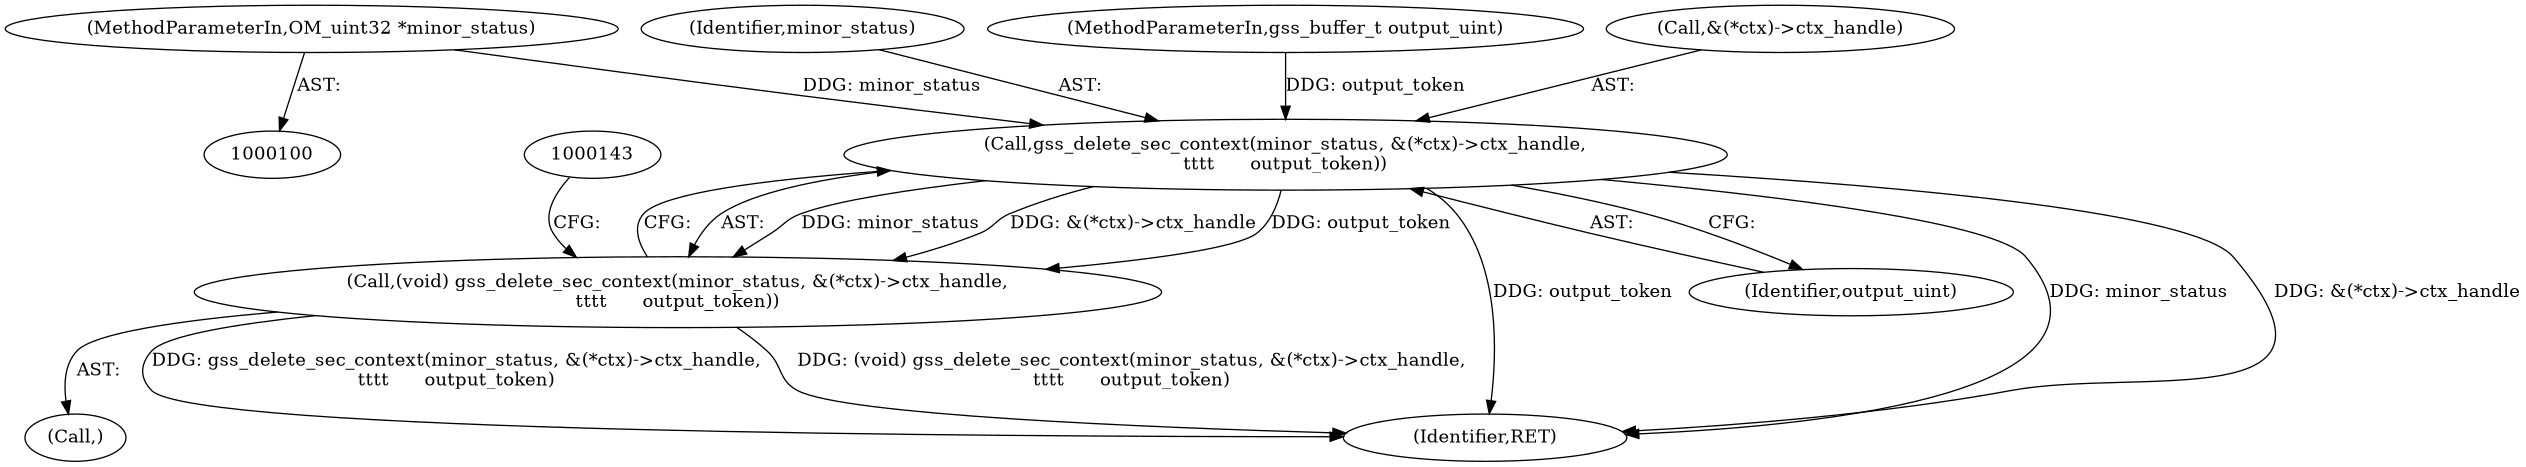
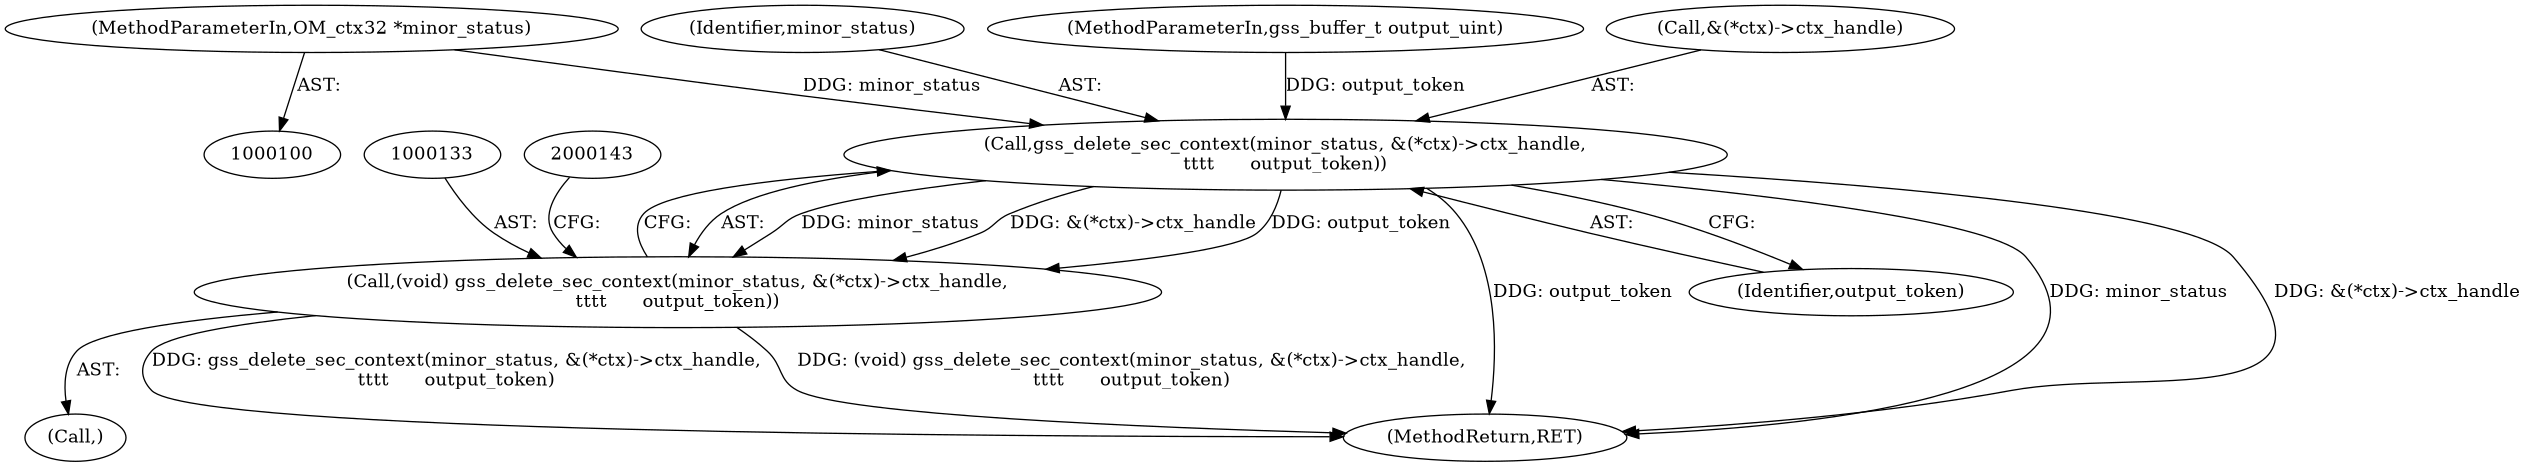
(312, 29) -> (312, 29)
none -> (432, 155)
(593, 155) -> (593, 155)
(1851, 292) -> (1851, 292)
(1485, 438) -> (1485, 438)
